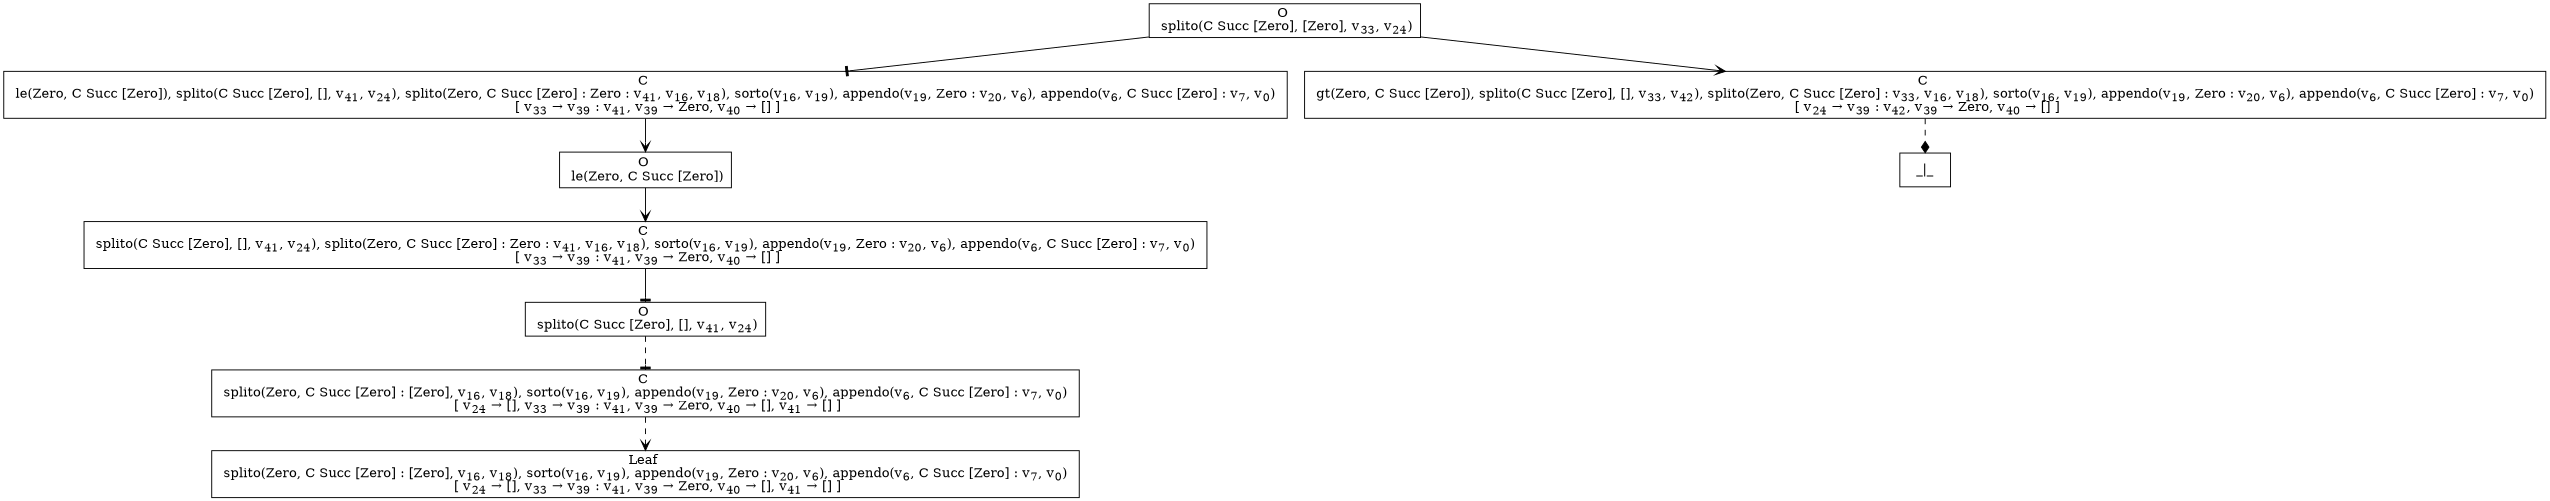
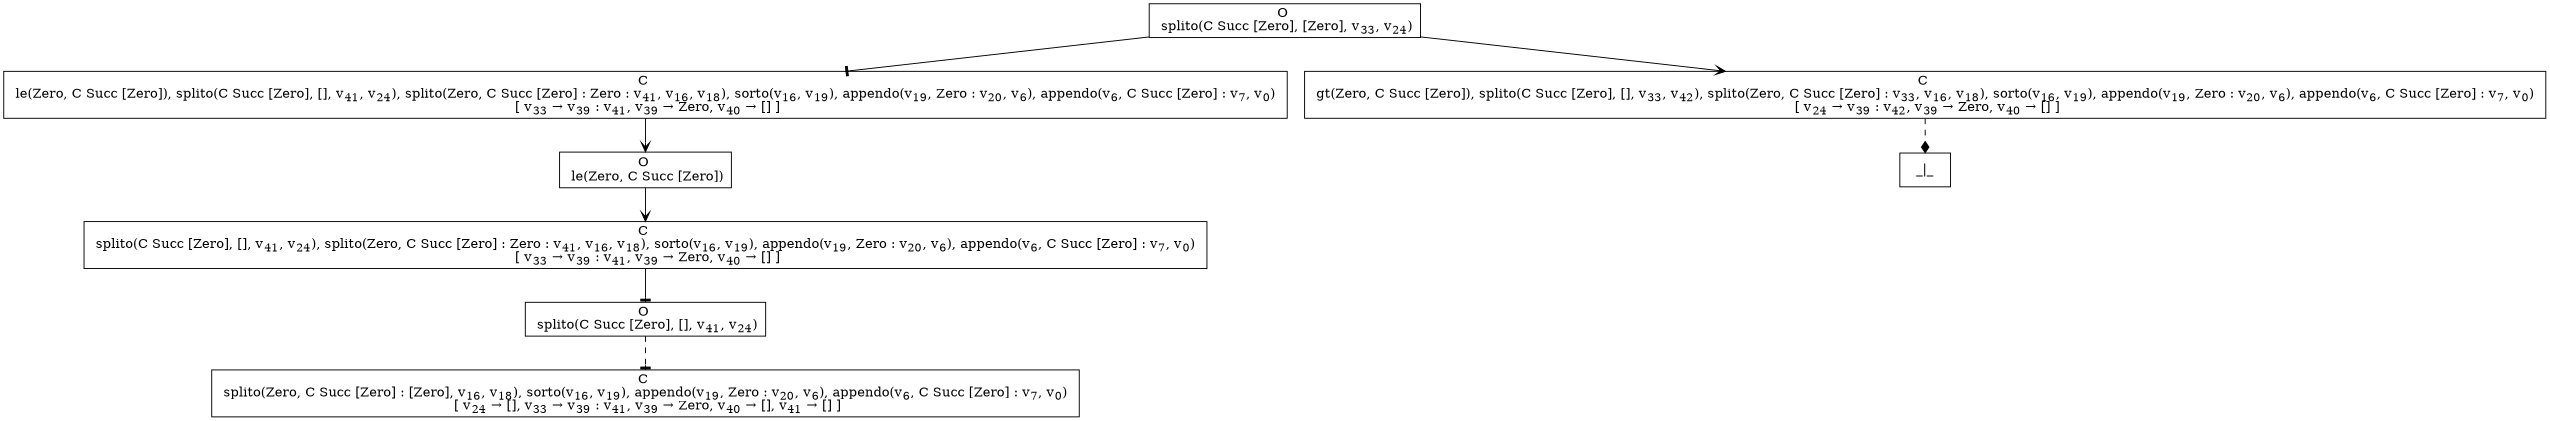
(645, 474) -> none
